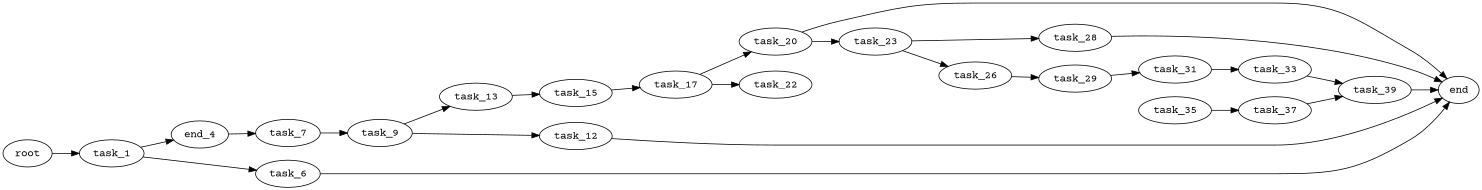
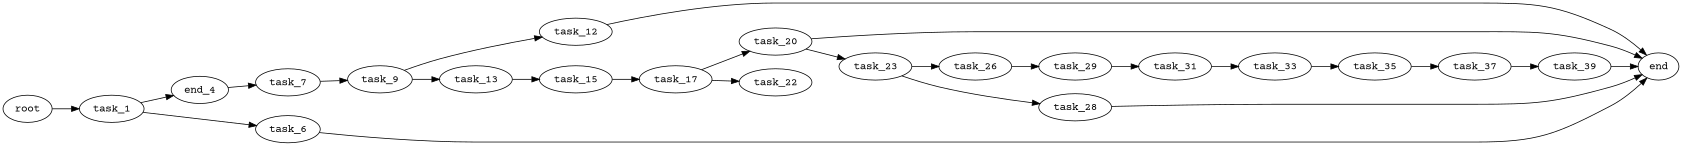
(1321, 79) -> (1321, 66)
